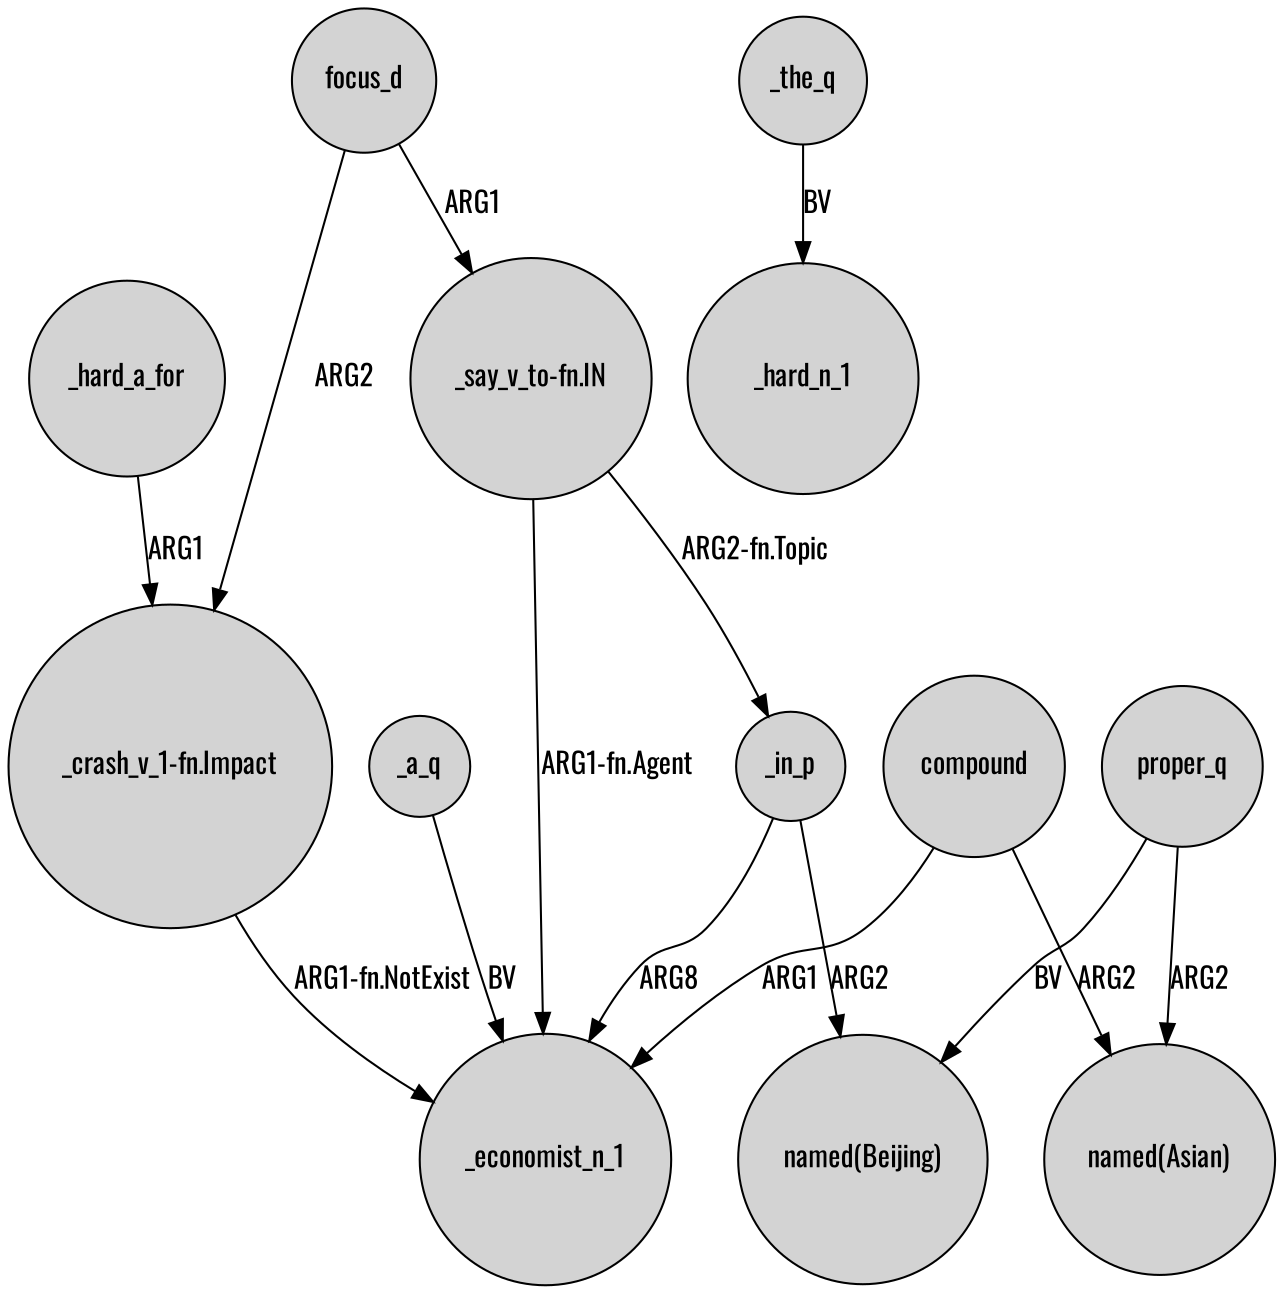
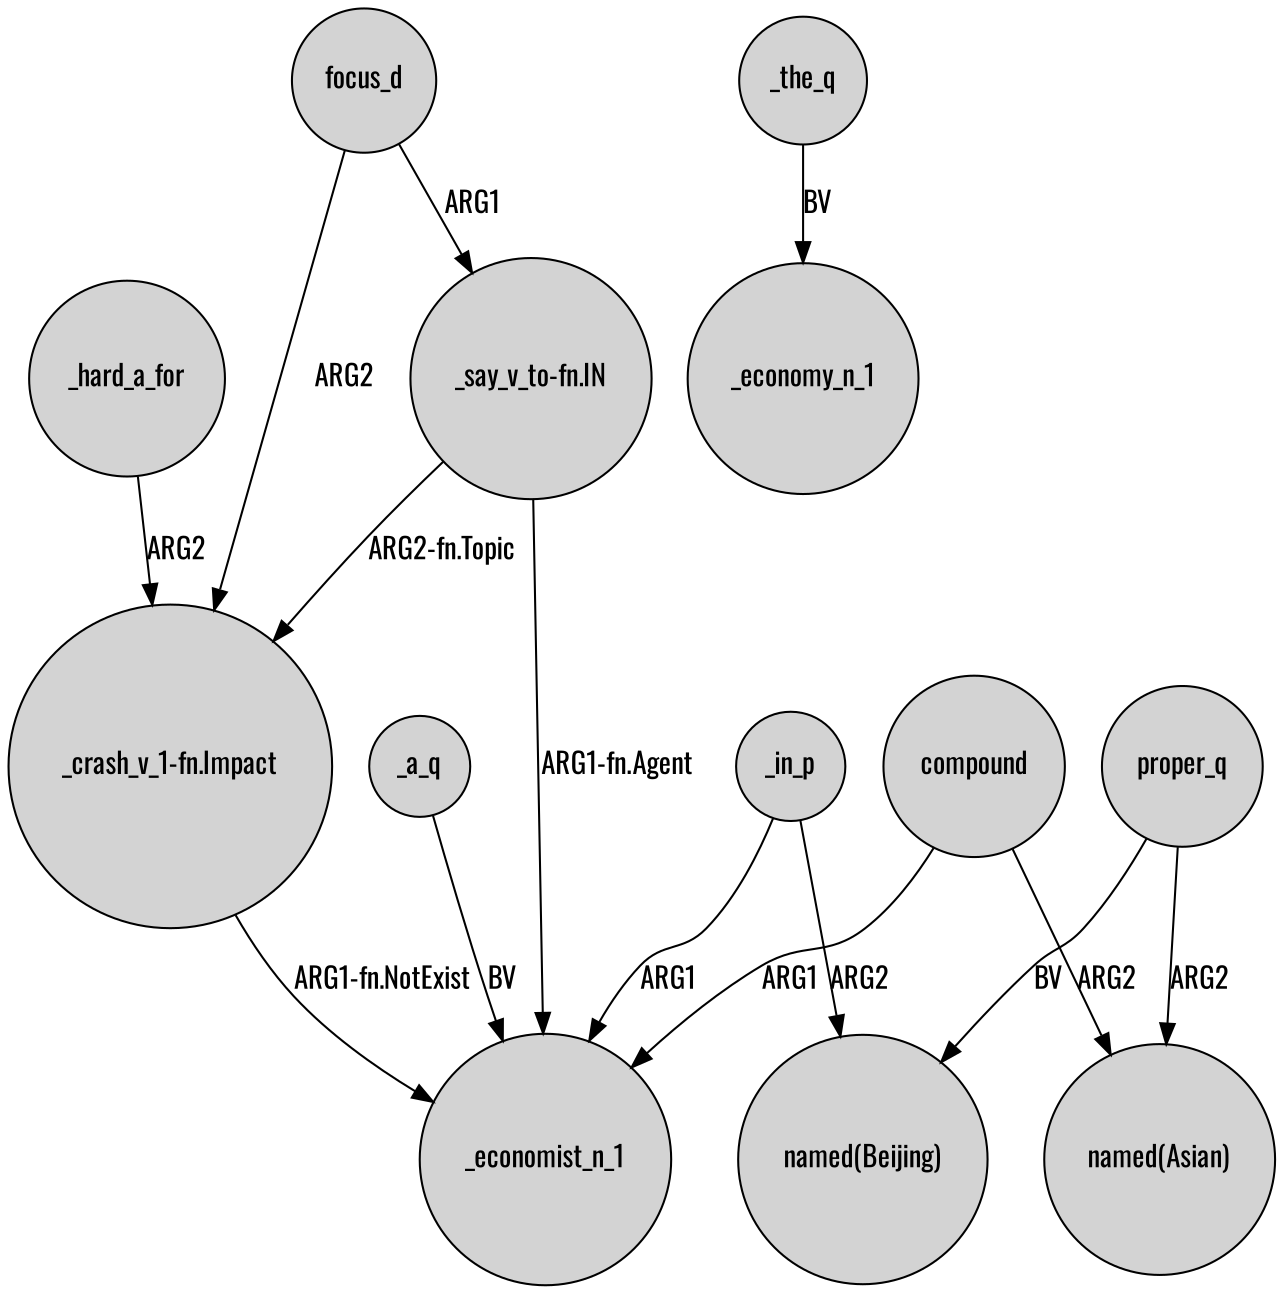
(803, 379) -> (803, 379)
(177, 552) -> (177, 552)
(690, 580) -> (364, 541)
(669, 981) -> (669, 981)
